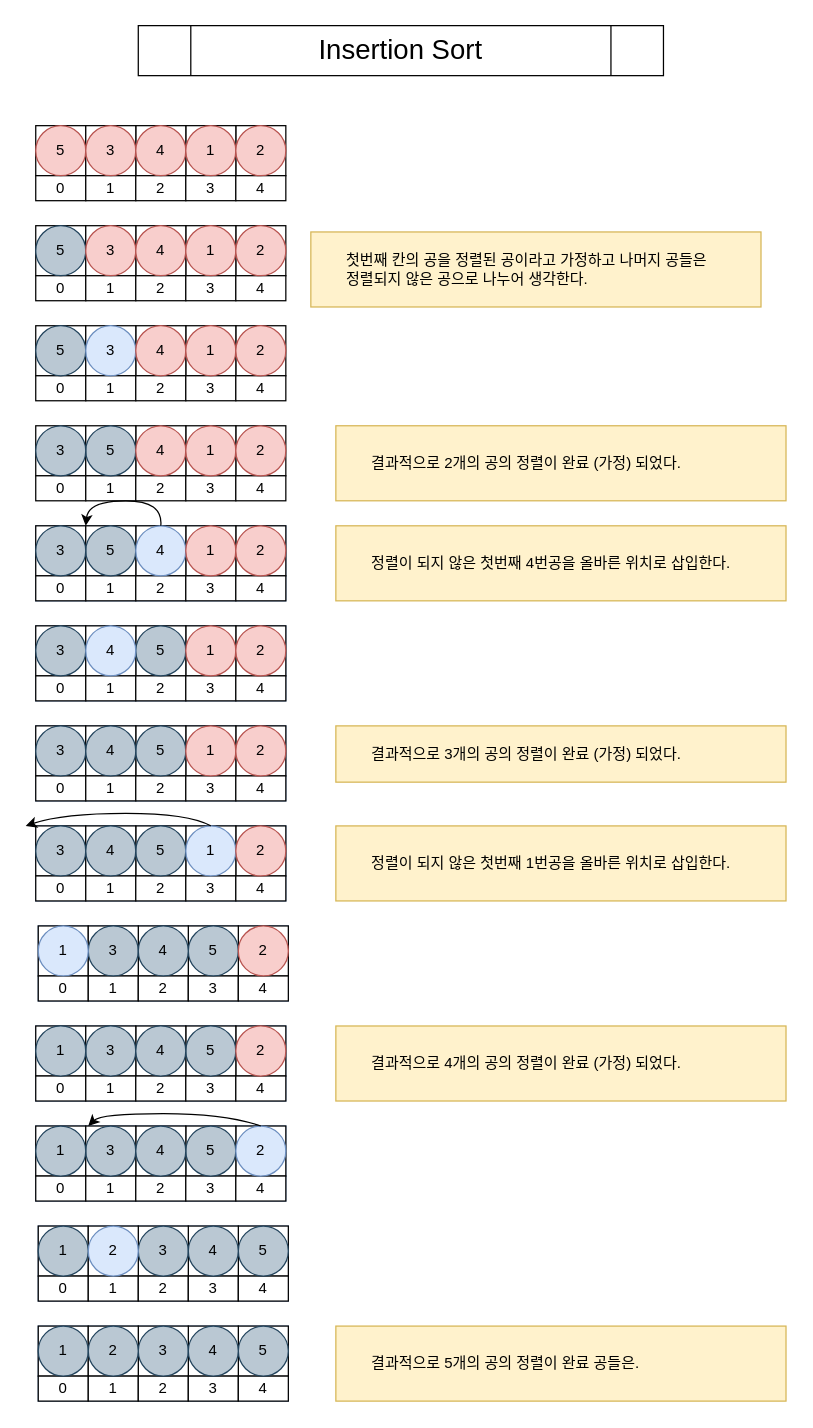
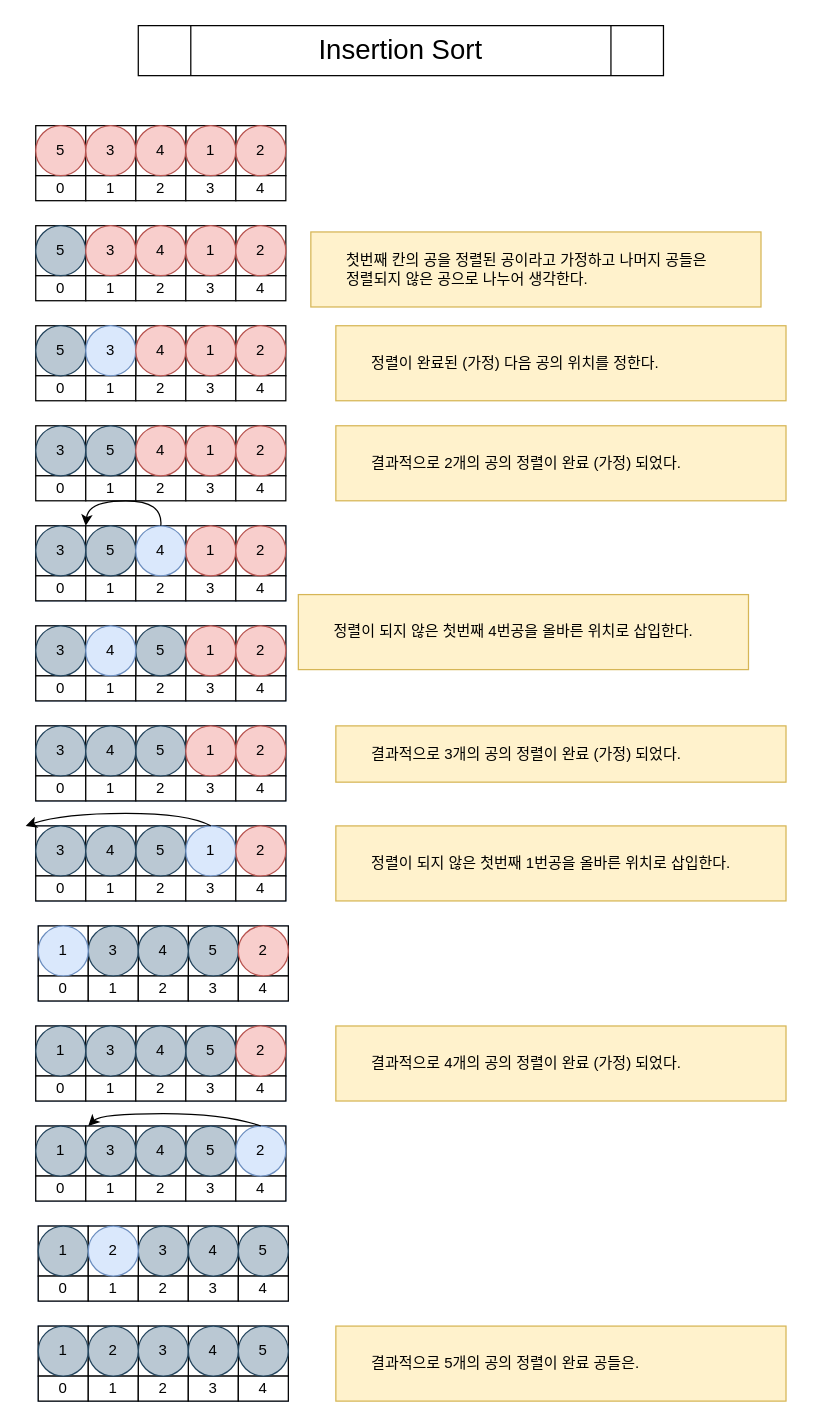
none -> (561, 363)
(561, 563) -> (523, 632)
